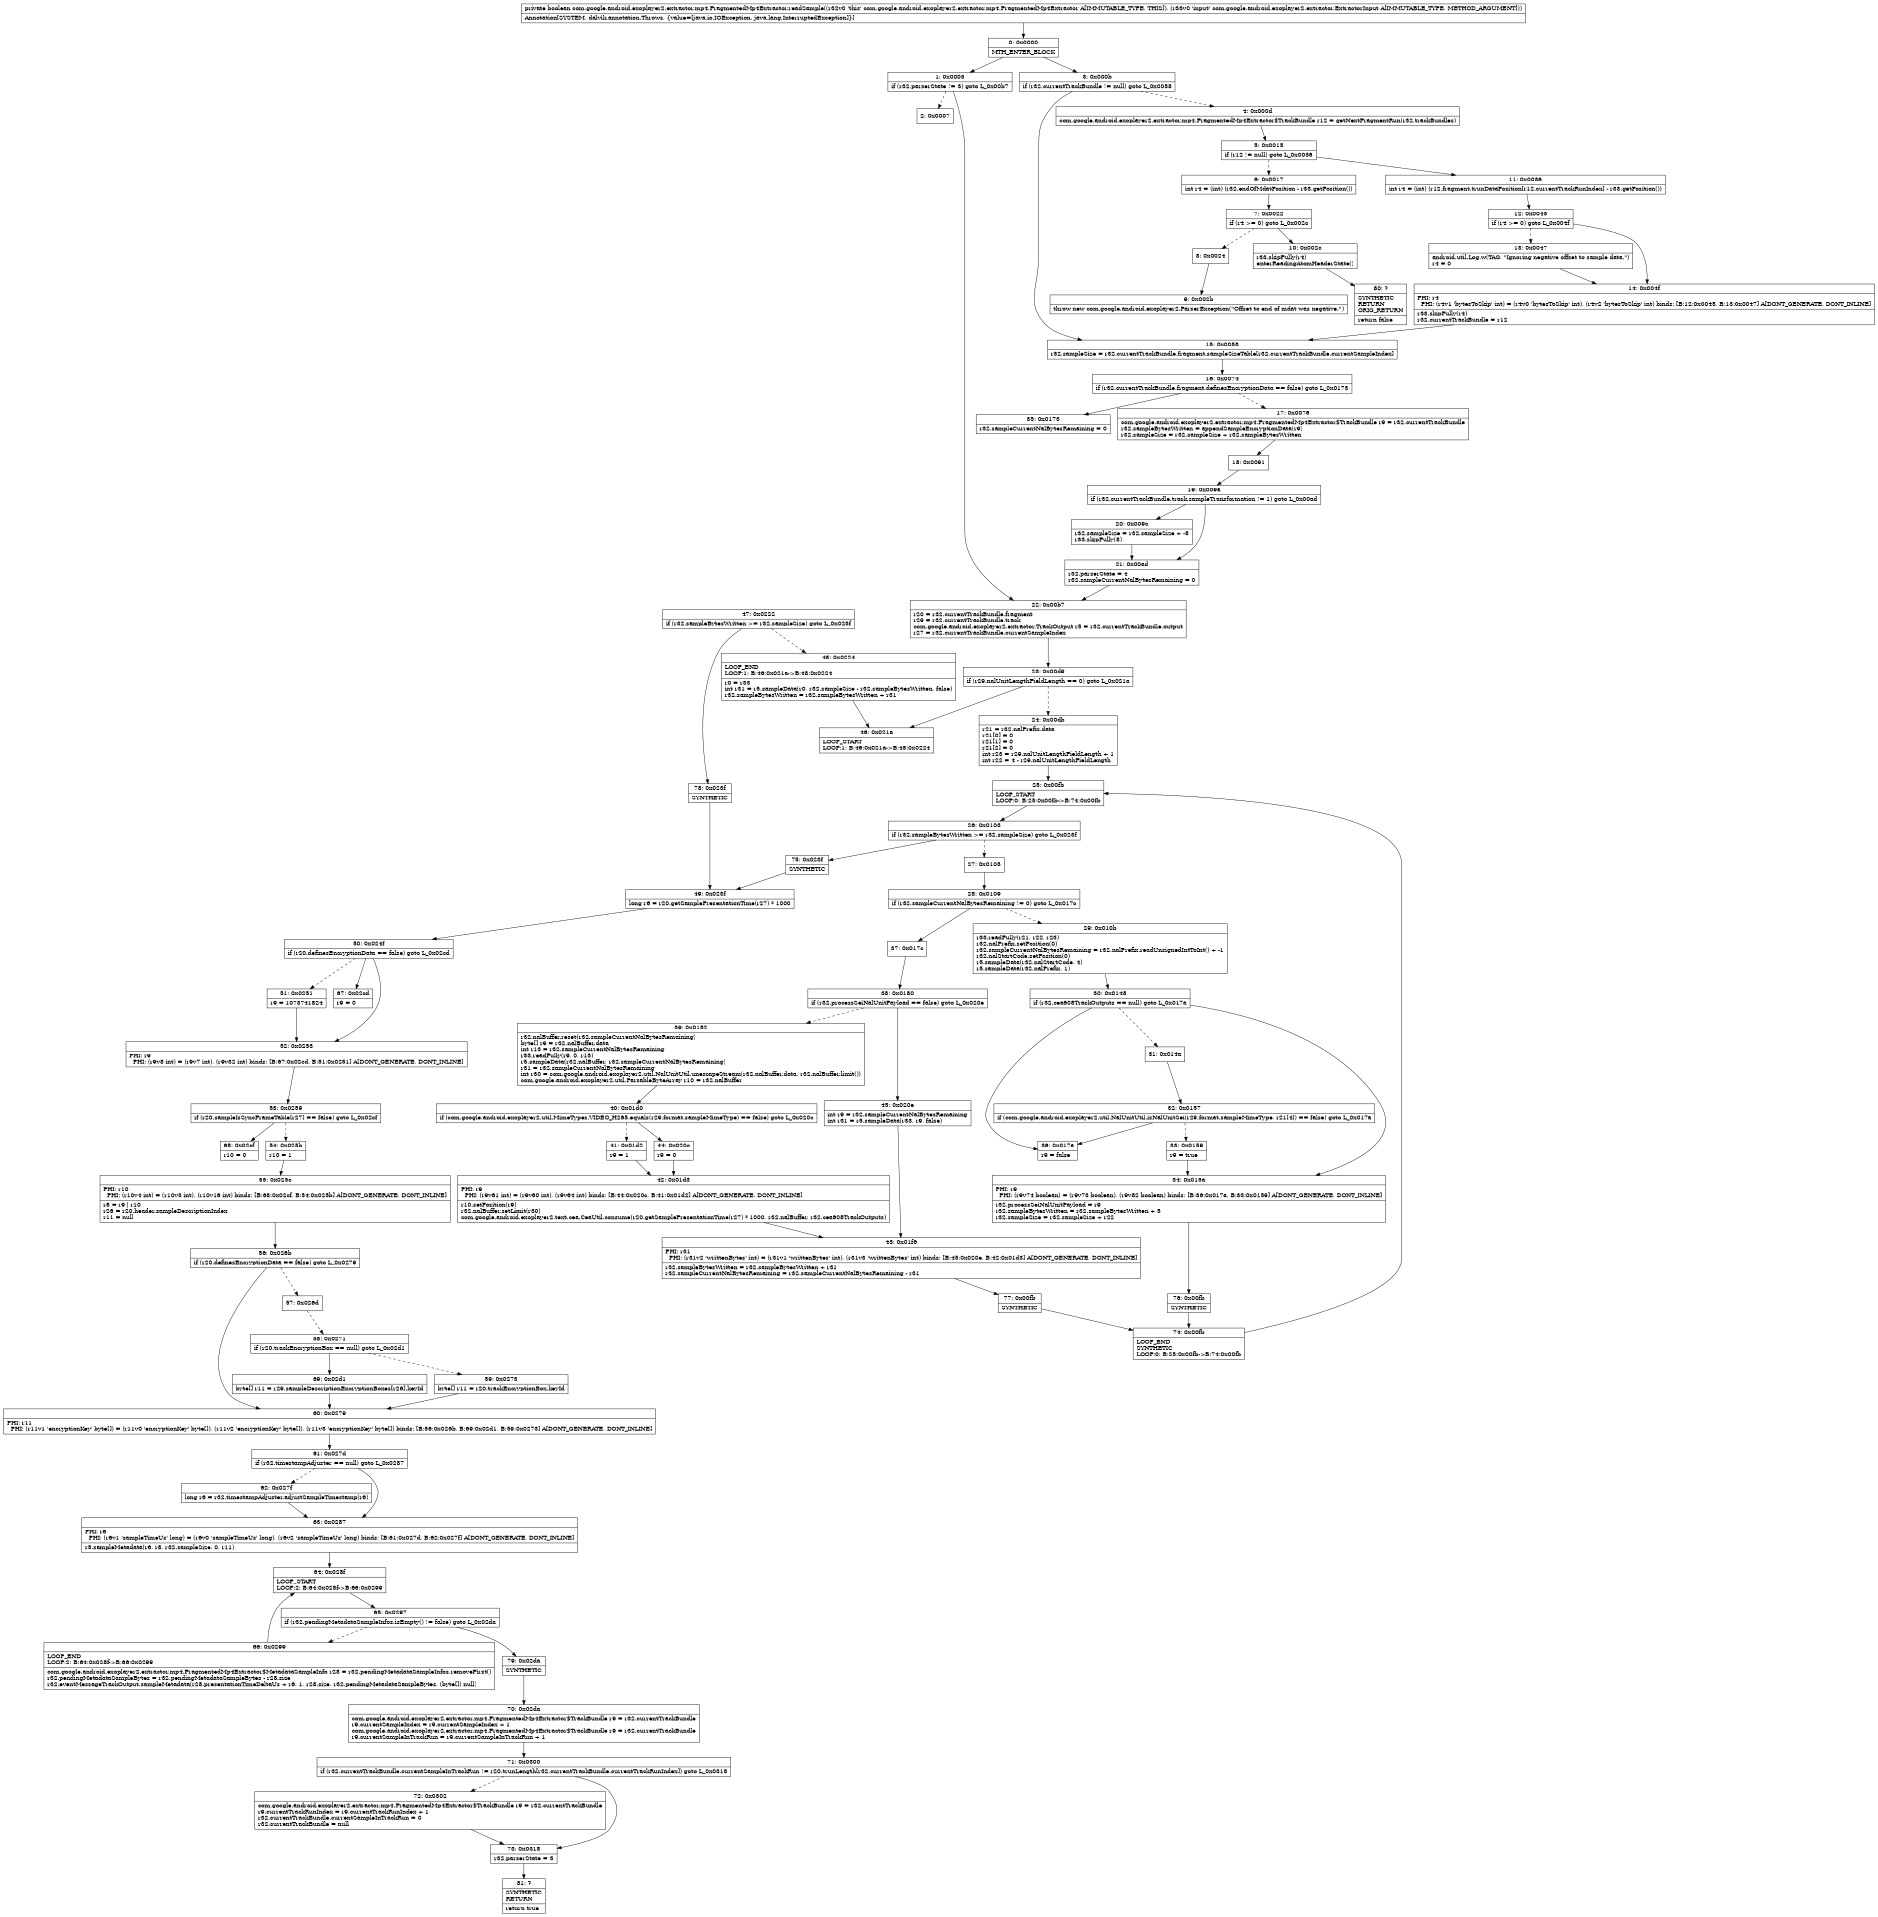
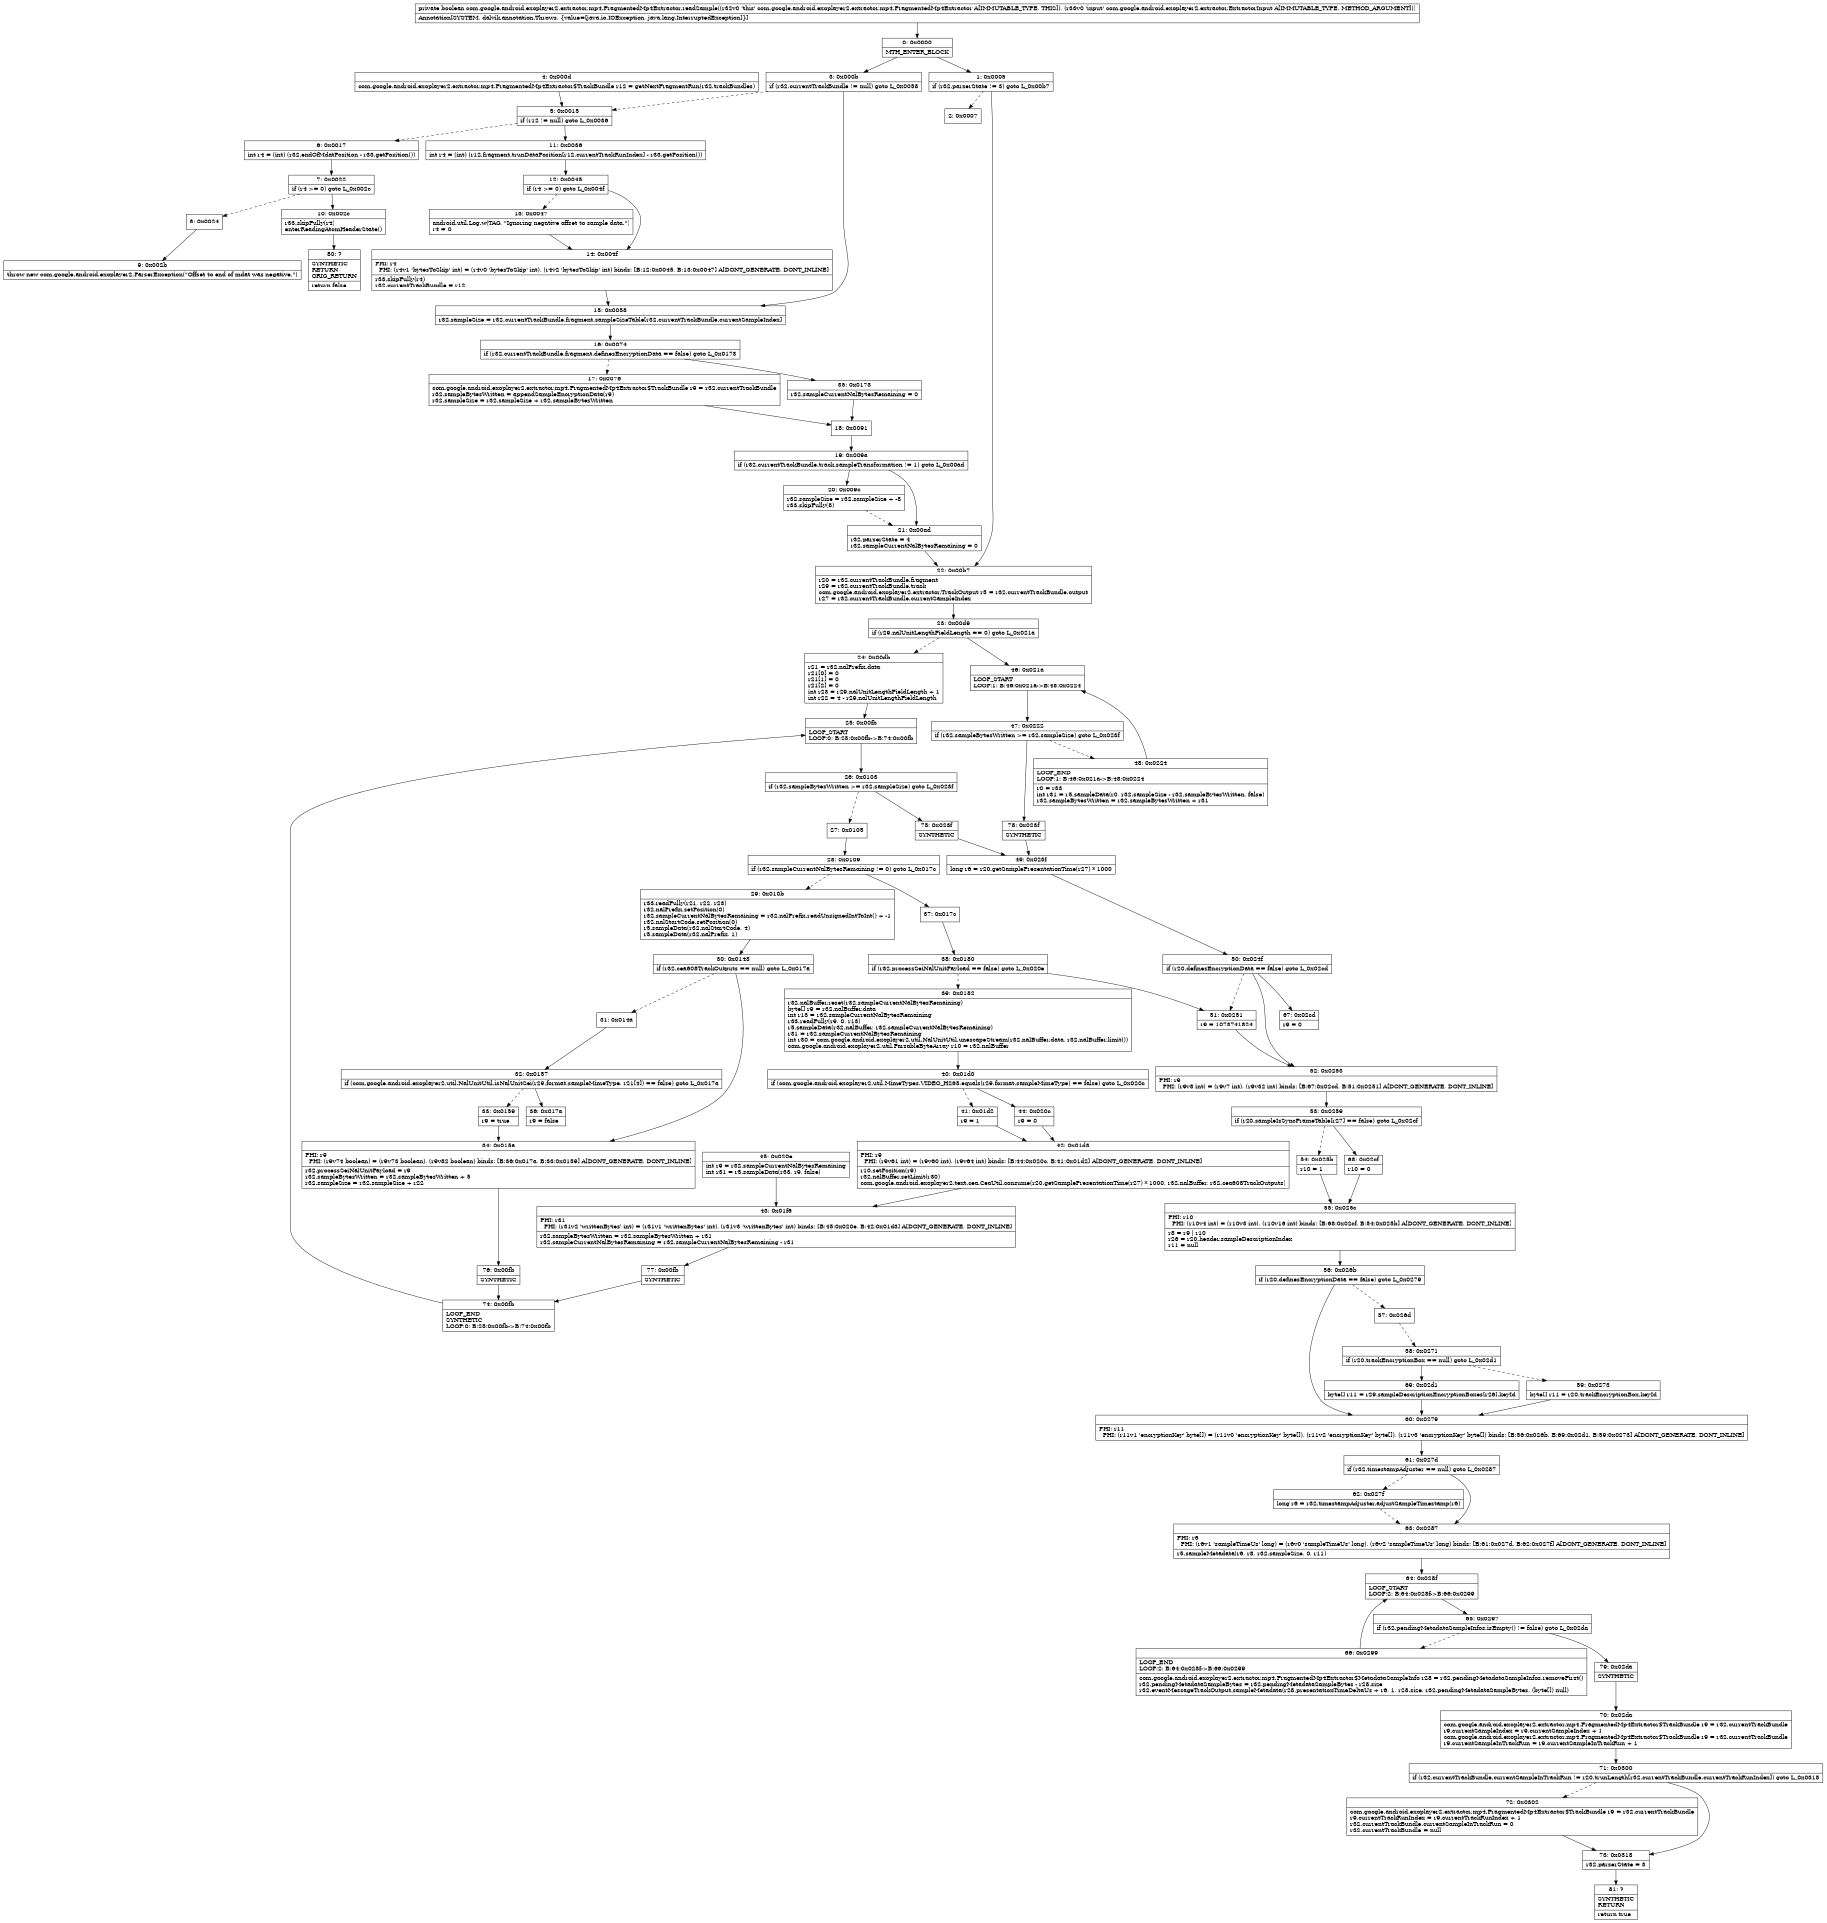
(1175, 99) -> (692, 100)
none -> (853, 408)
(1132, 550) -> (877, 517)
none -> (1027, 704)
(898, 1052) -> (1125, 986)
(1007, 1074) -> none
none -> (1355, 1187)
(296, 1509) -> (1388, 1515)
